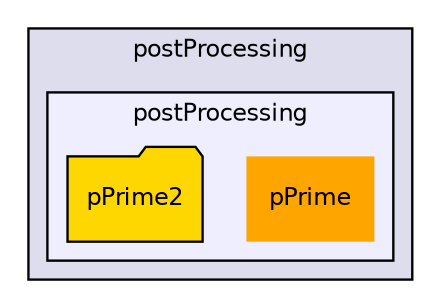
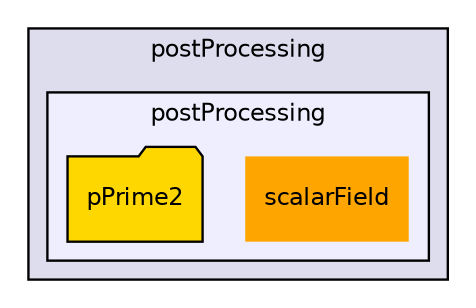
(310, 199) -> (327, 199)
